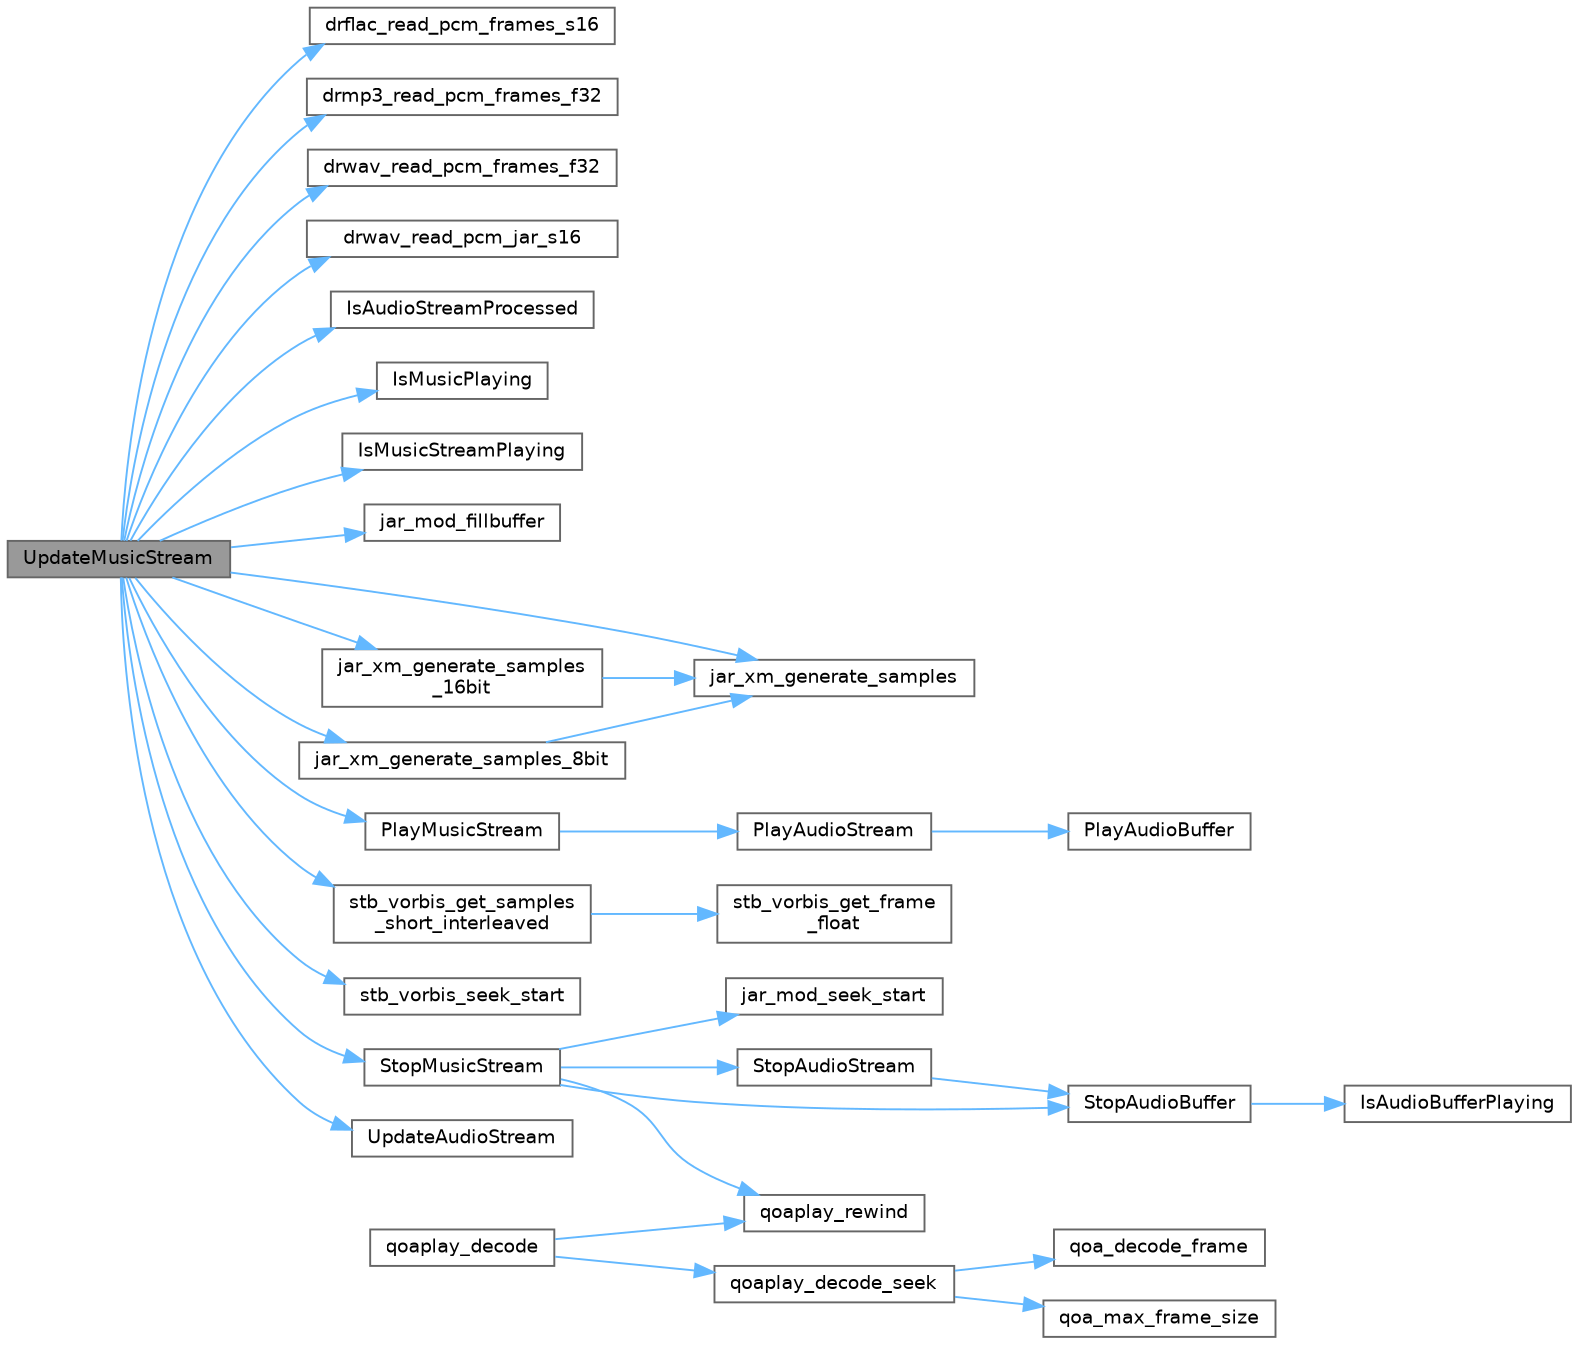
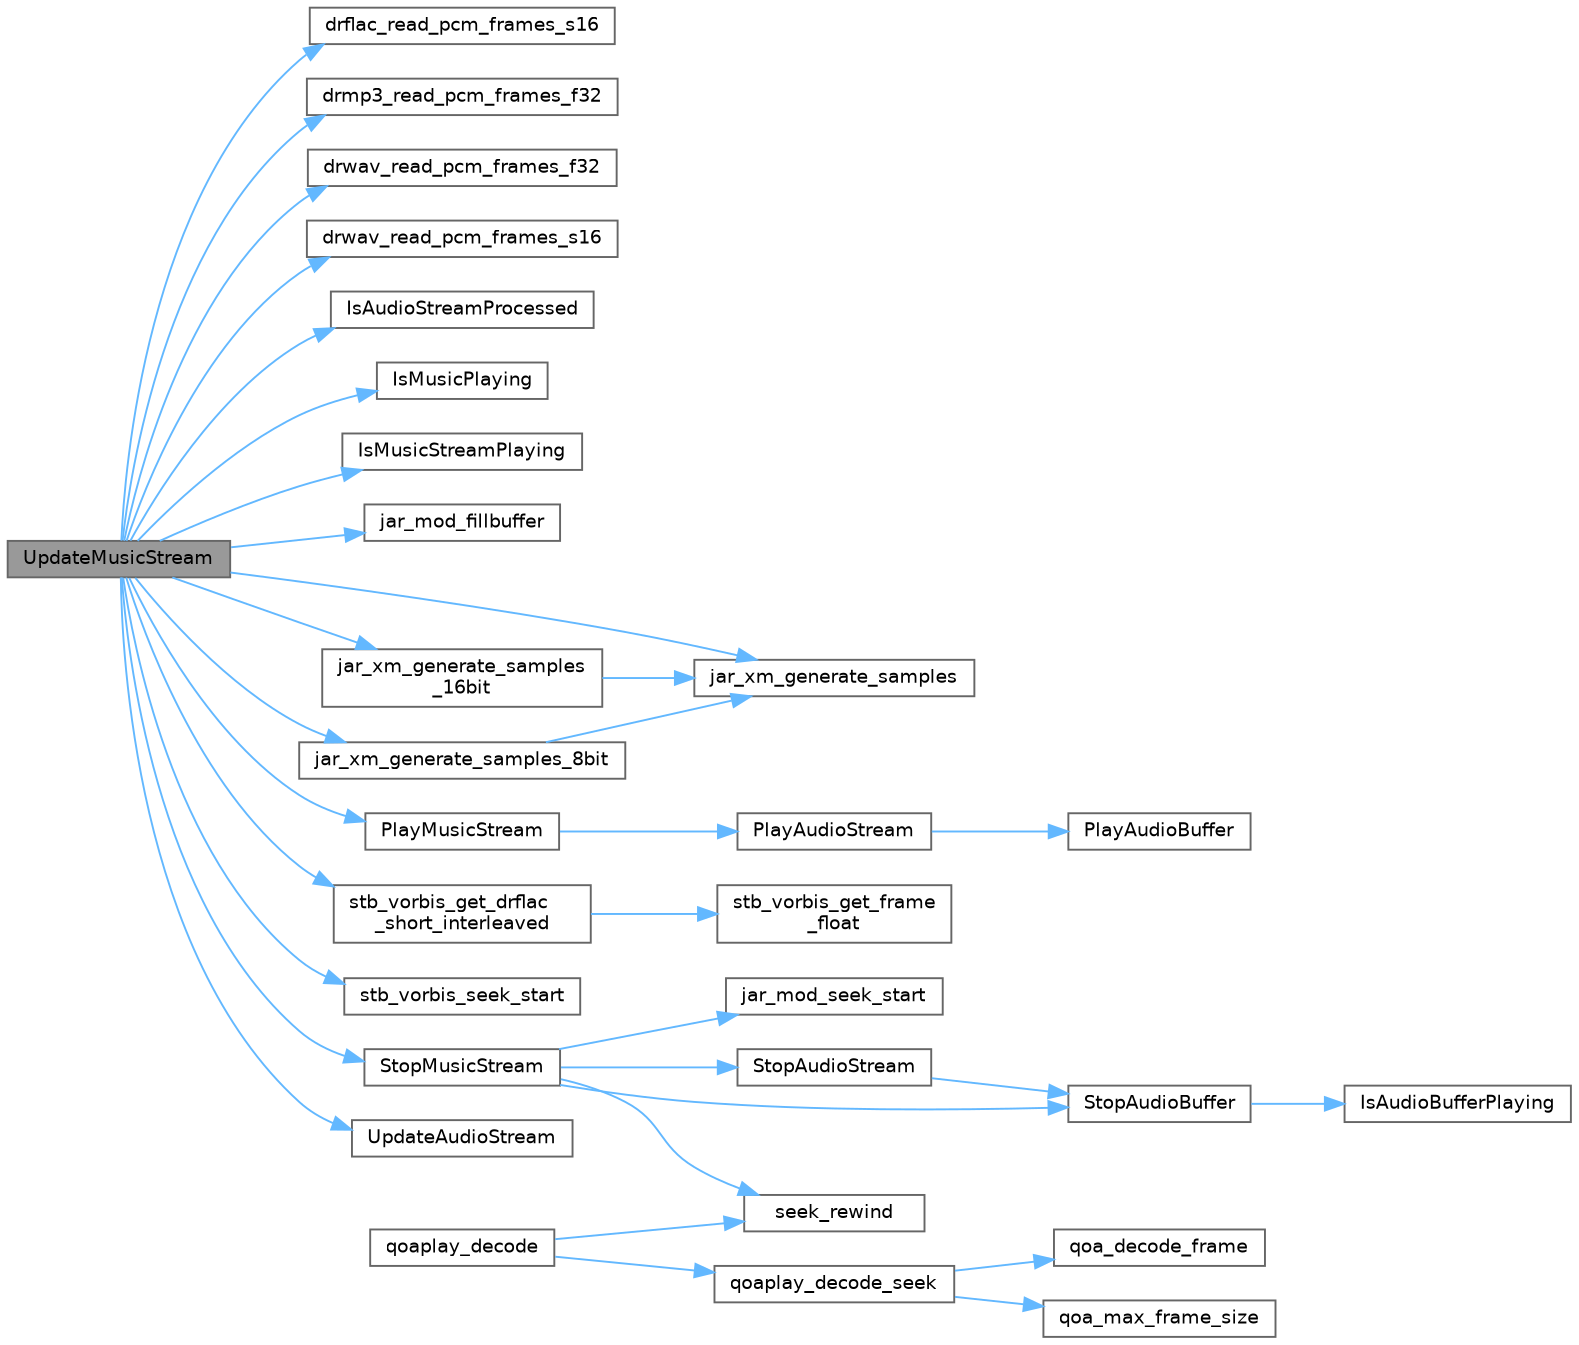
(462, 239) -> (462, 239)
(462, 914) -> (462, 914)
(834, 1213) -> (834, 1213)
